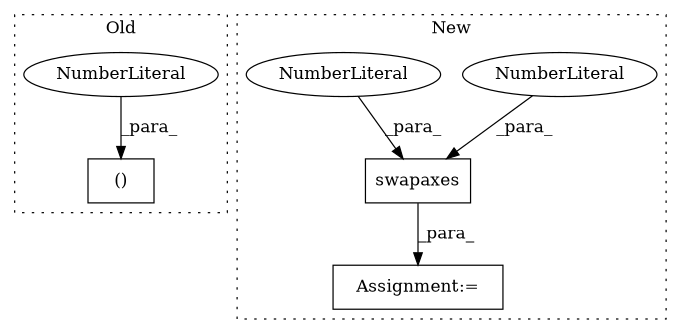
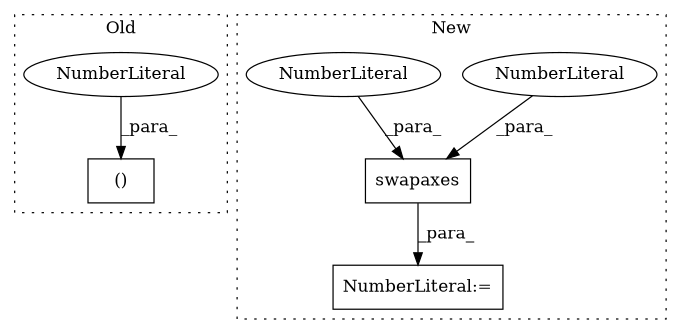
(418, 287) -> (418, 287)
